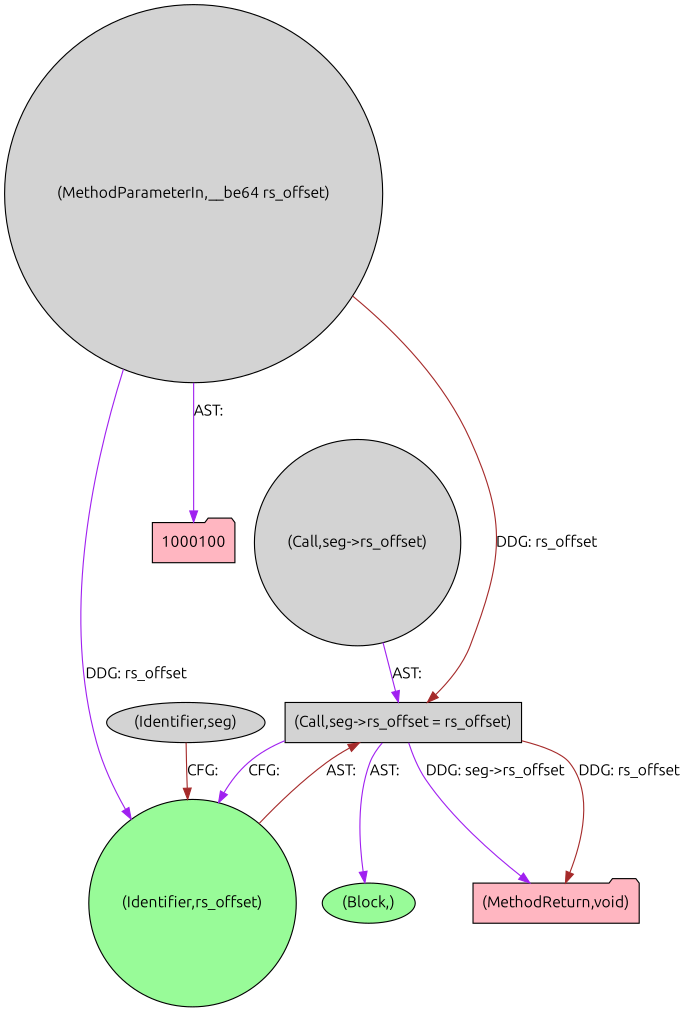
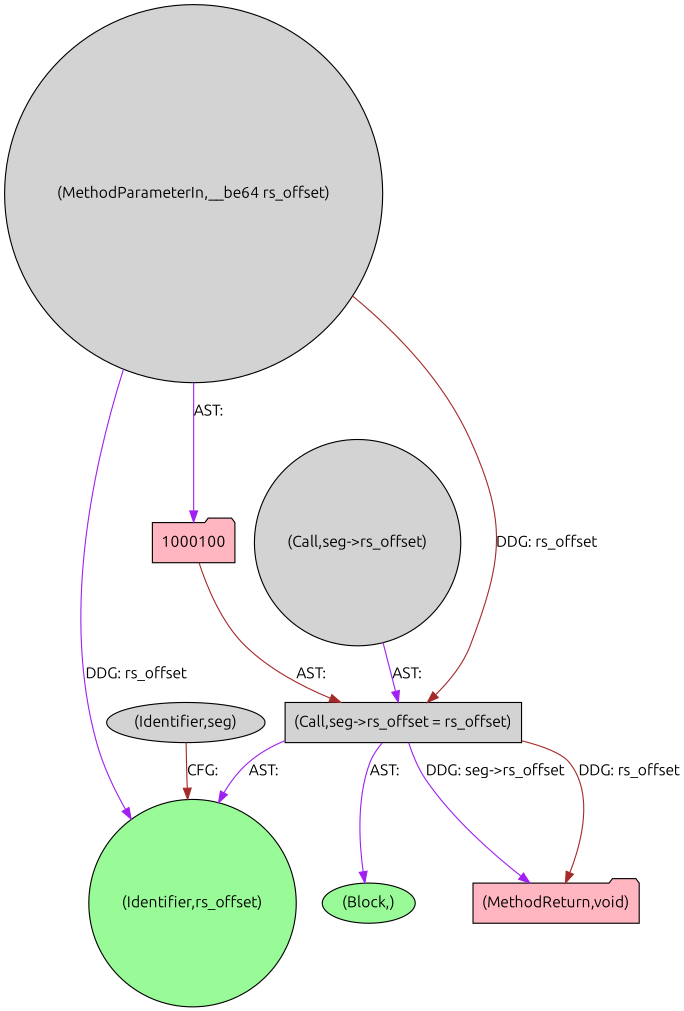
(266, 771) -> (266, 771)
(302, 783) -> (247, 647)
